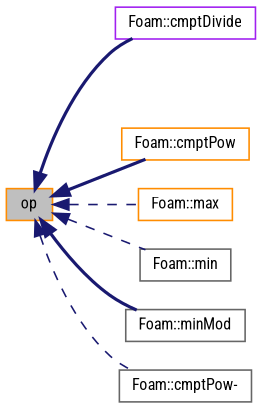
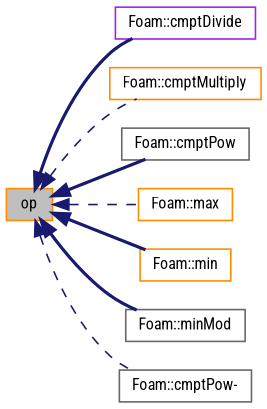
none -> (185, 84)
(185, 144) -> (185, 144)
(107, 234) -> (107, 234)
(185, 265) -> (185, 265)
